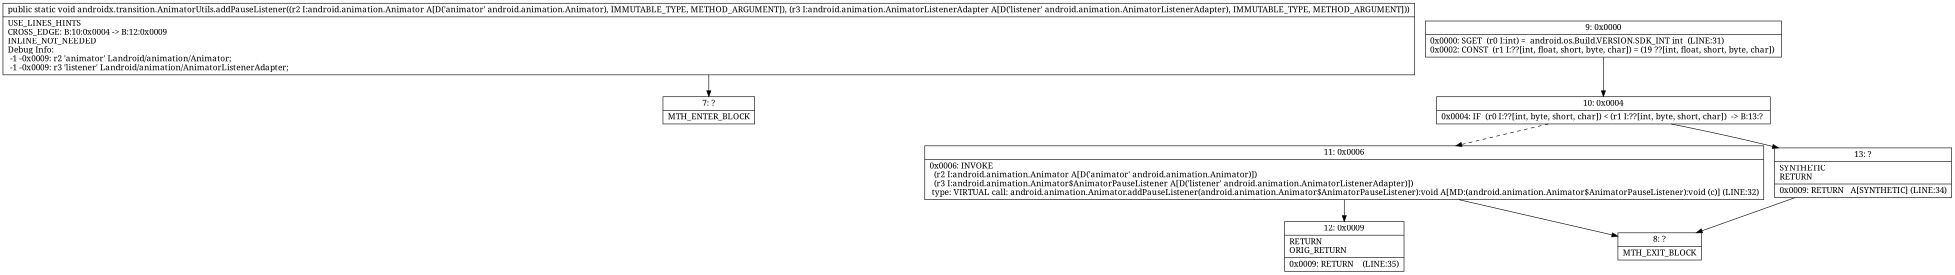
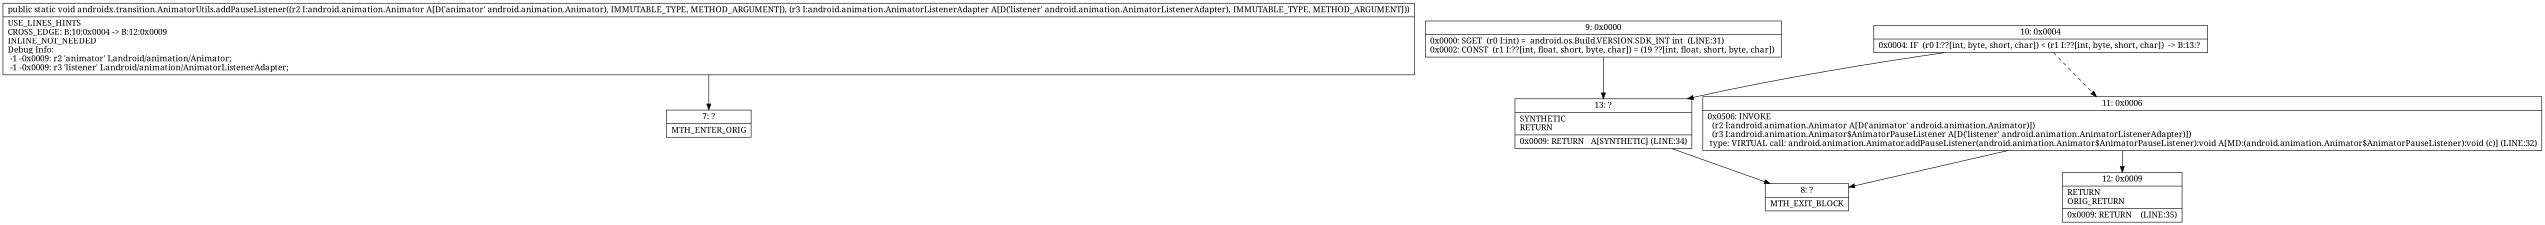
(1603, 74) -> (1603, 75)
(709, 117) -> (709, 130)
(964, 166) -> (1742, 117)
